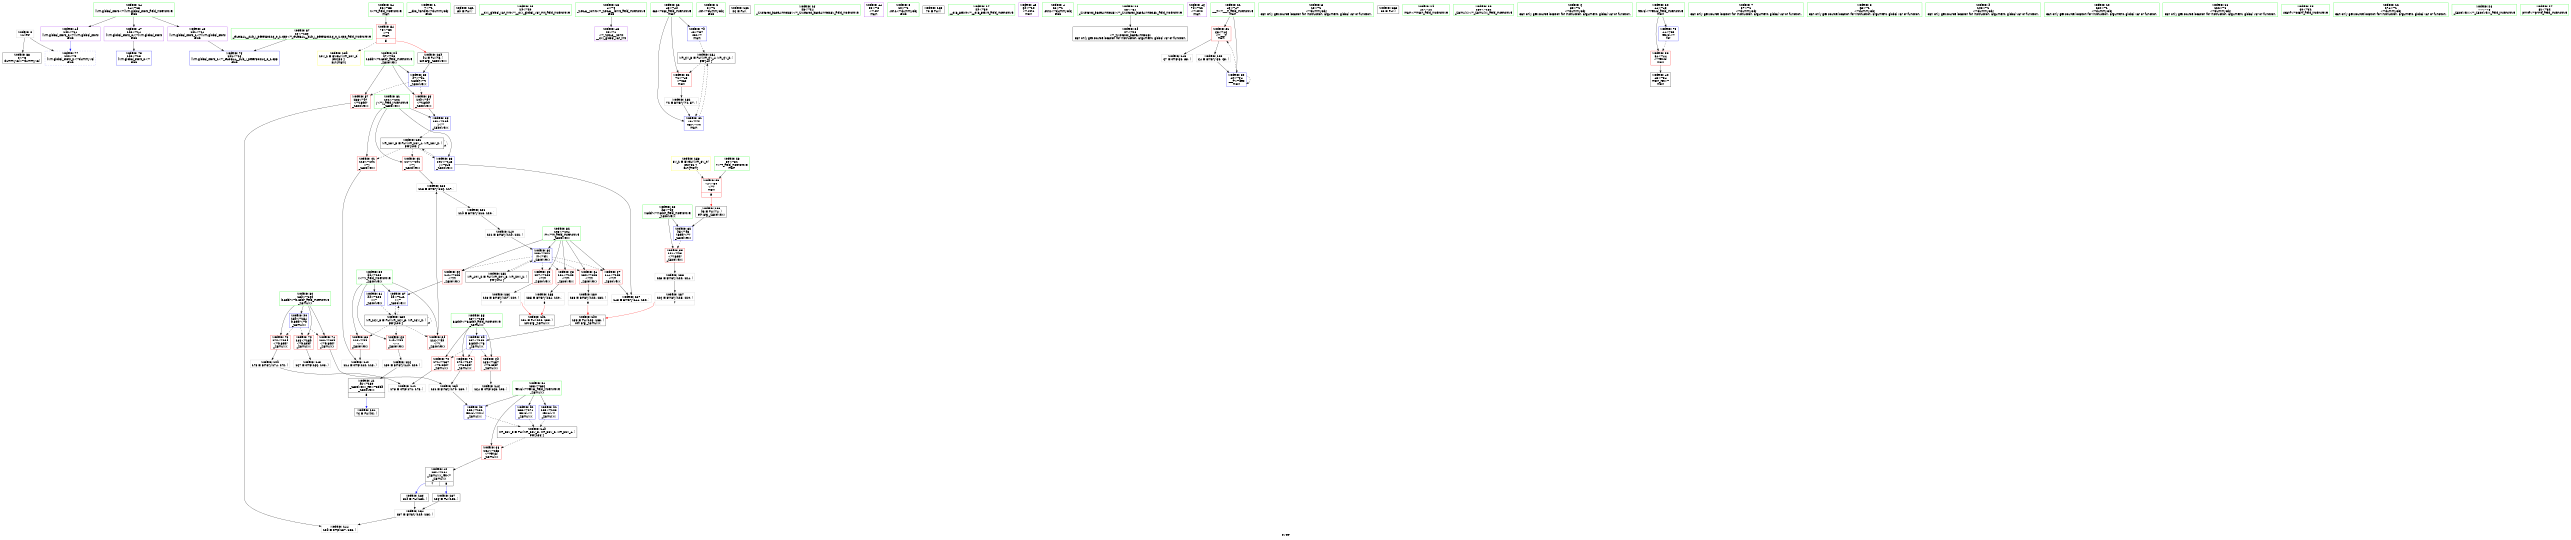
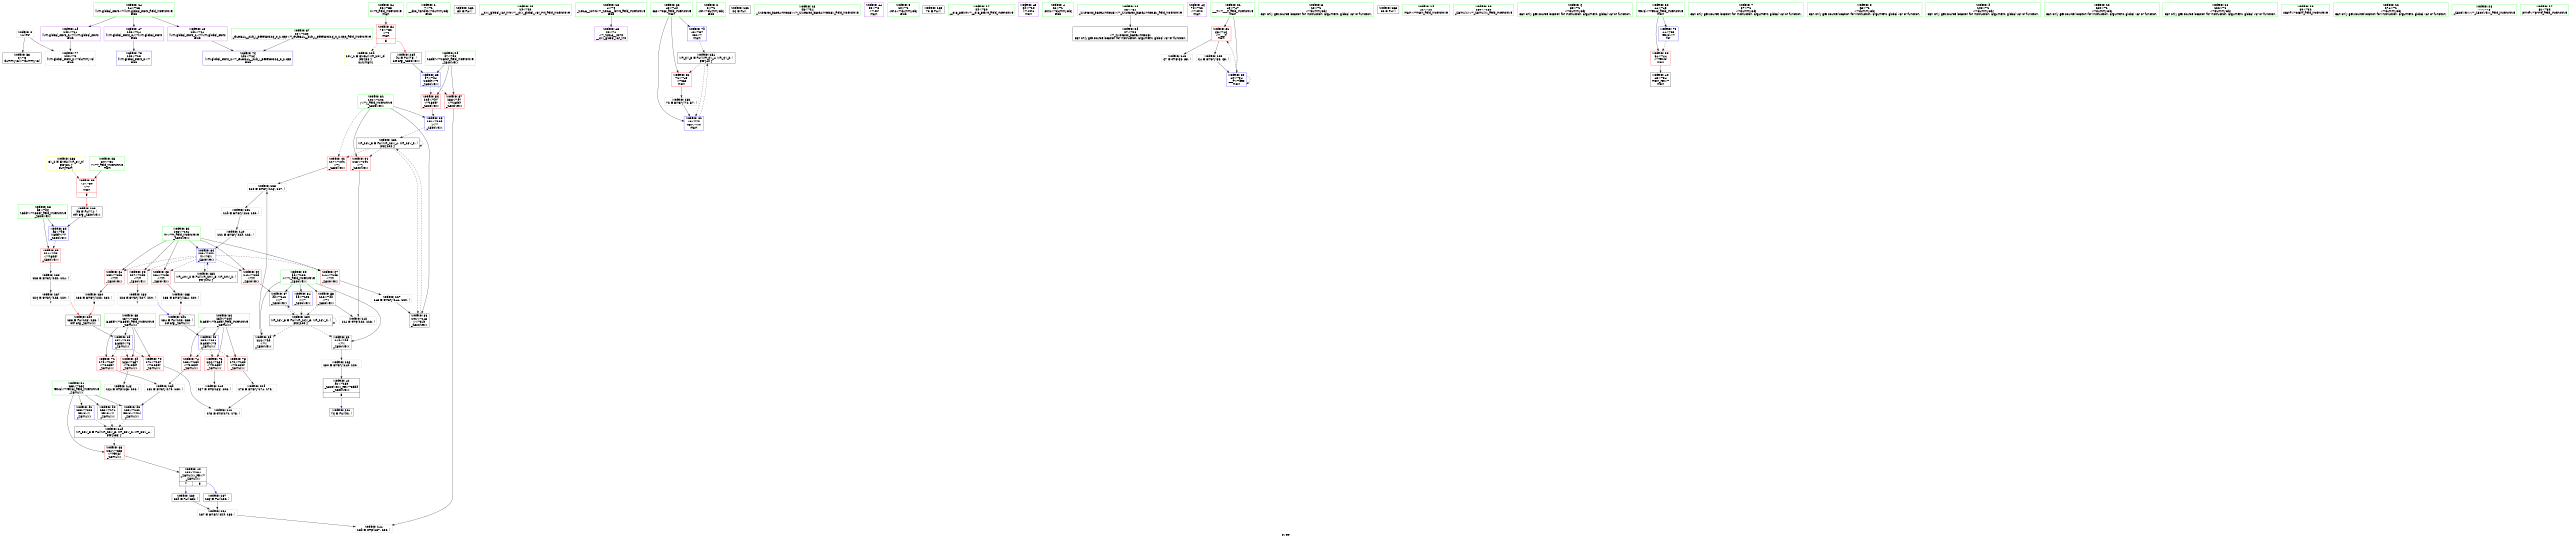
(70, 45) -> (70, 45)
(376, 141) -> (348, 129)
(588, 182) -> (403, 307)
(525, 308) -> (162, 309)
none -> (191, 330)
(379, 331) -> (313, 310)
